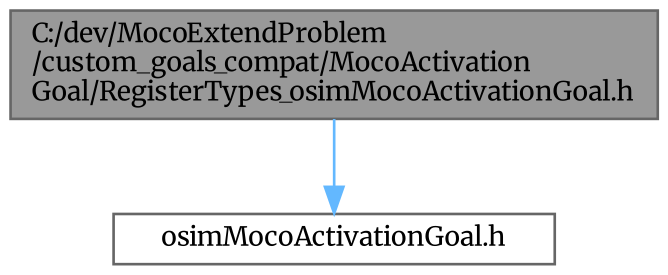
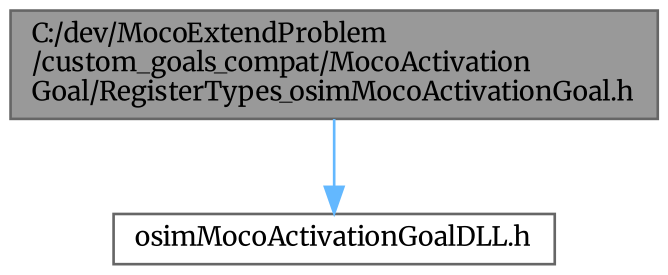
(334, 239) -> (334, 239)
